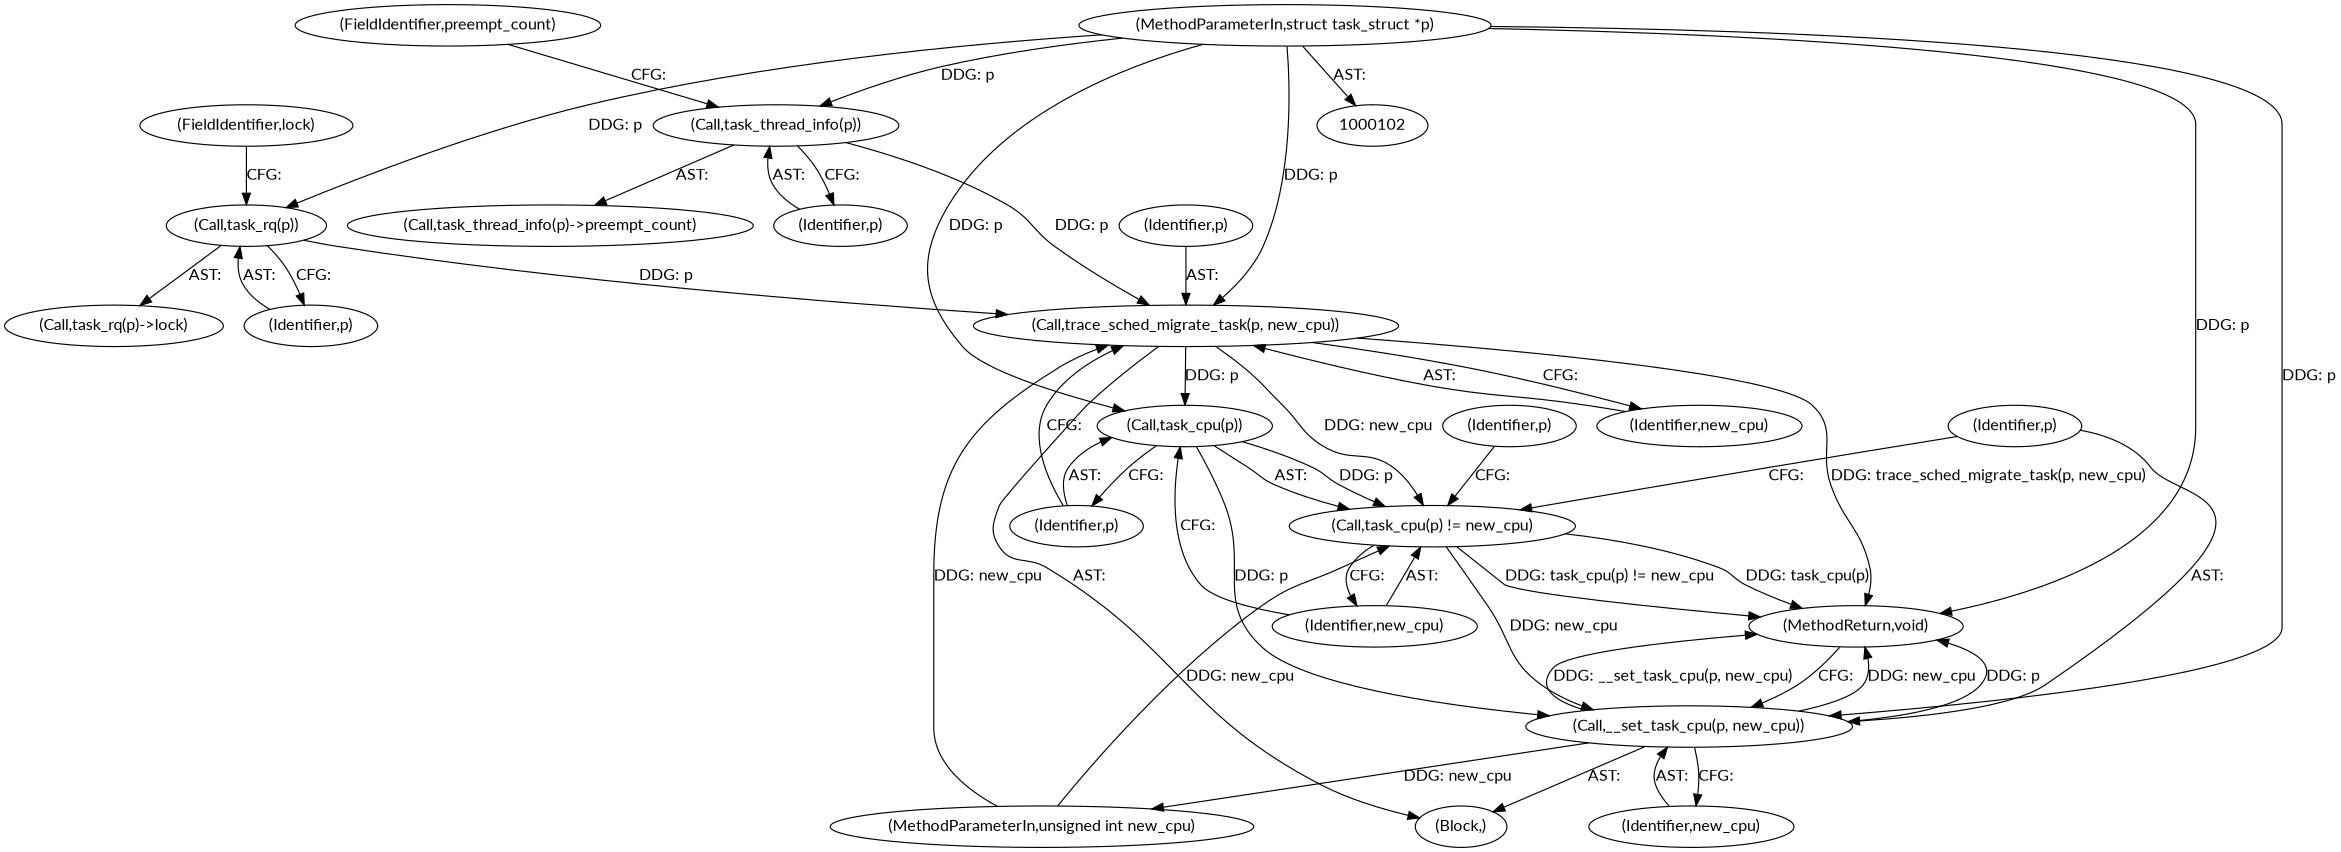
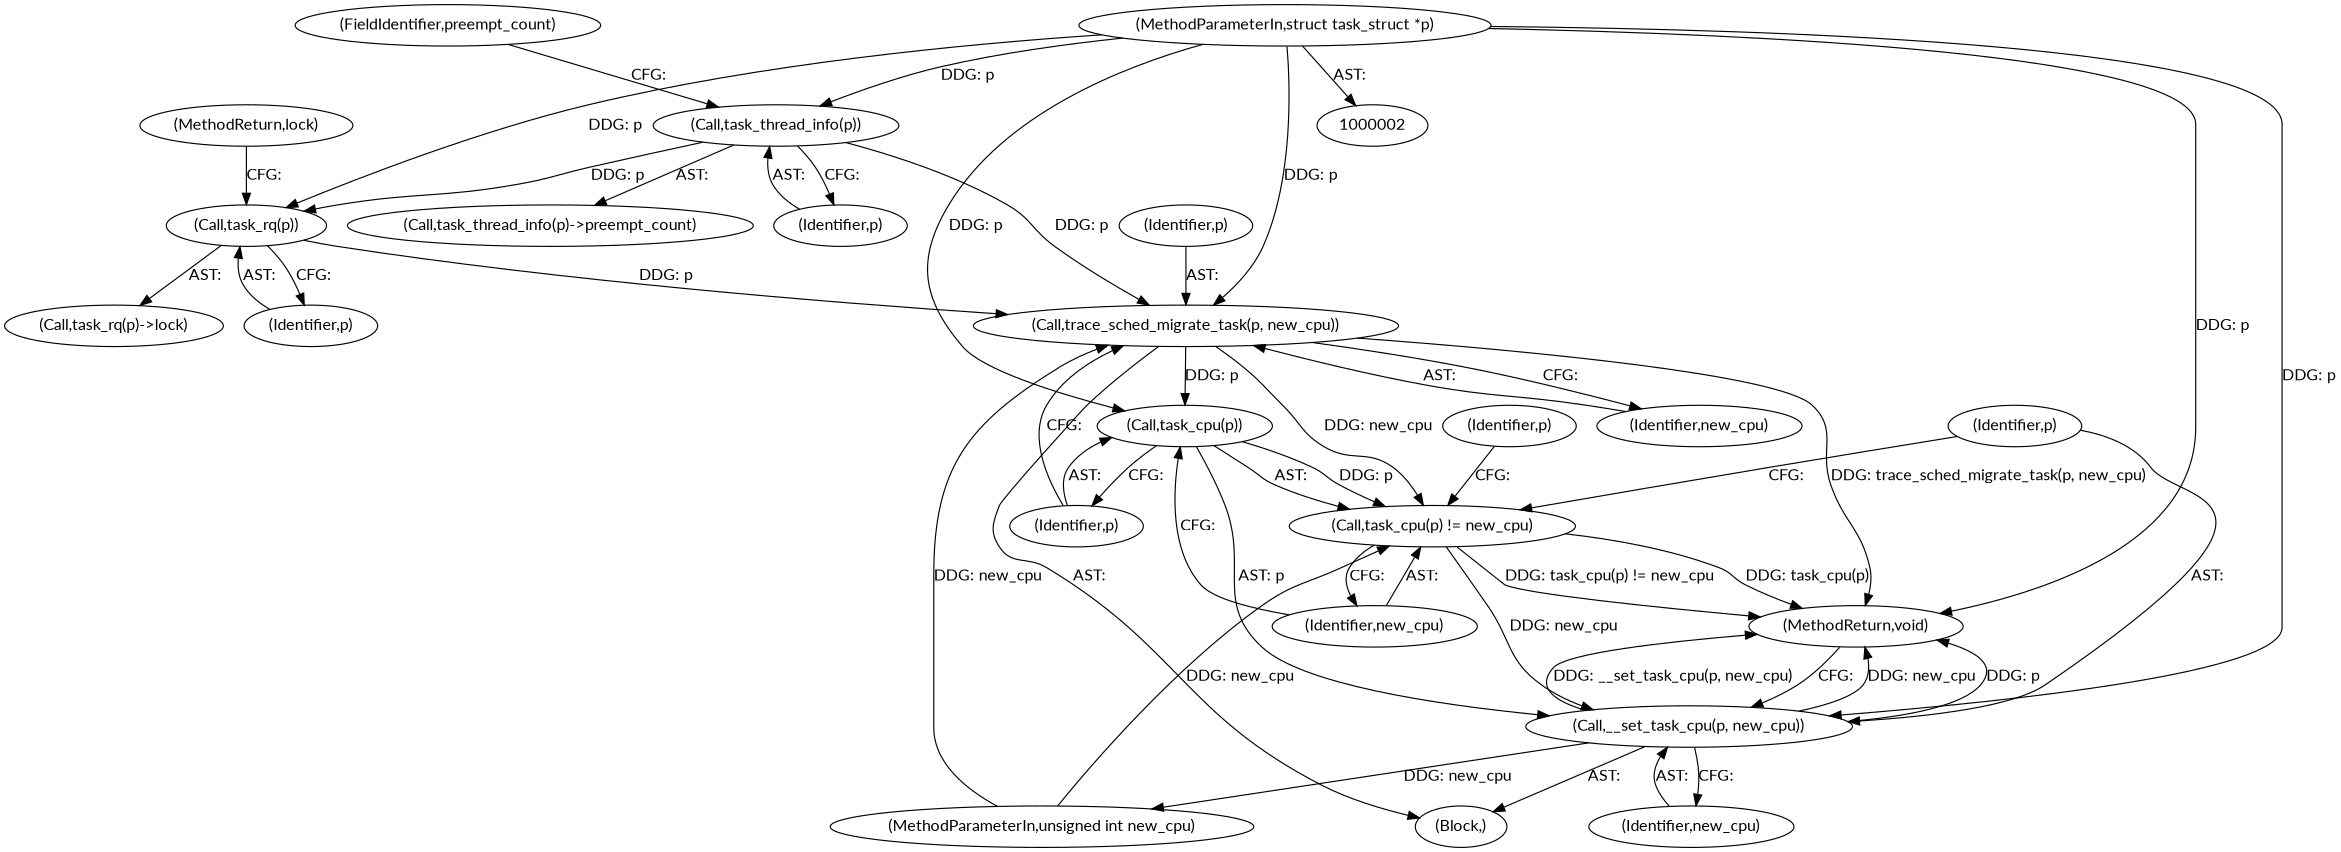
(246, 126) -> (246, 126)
(1372, 126) -> (1372, 126)
none -> (511, 185)
(1261, 576) -> (1261, 576)
